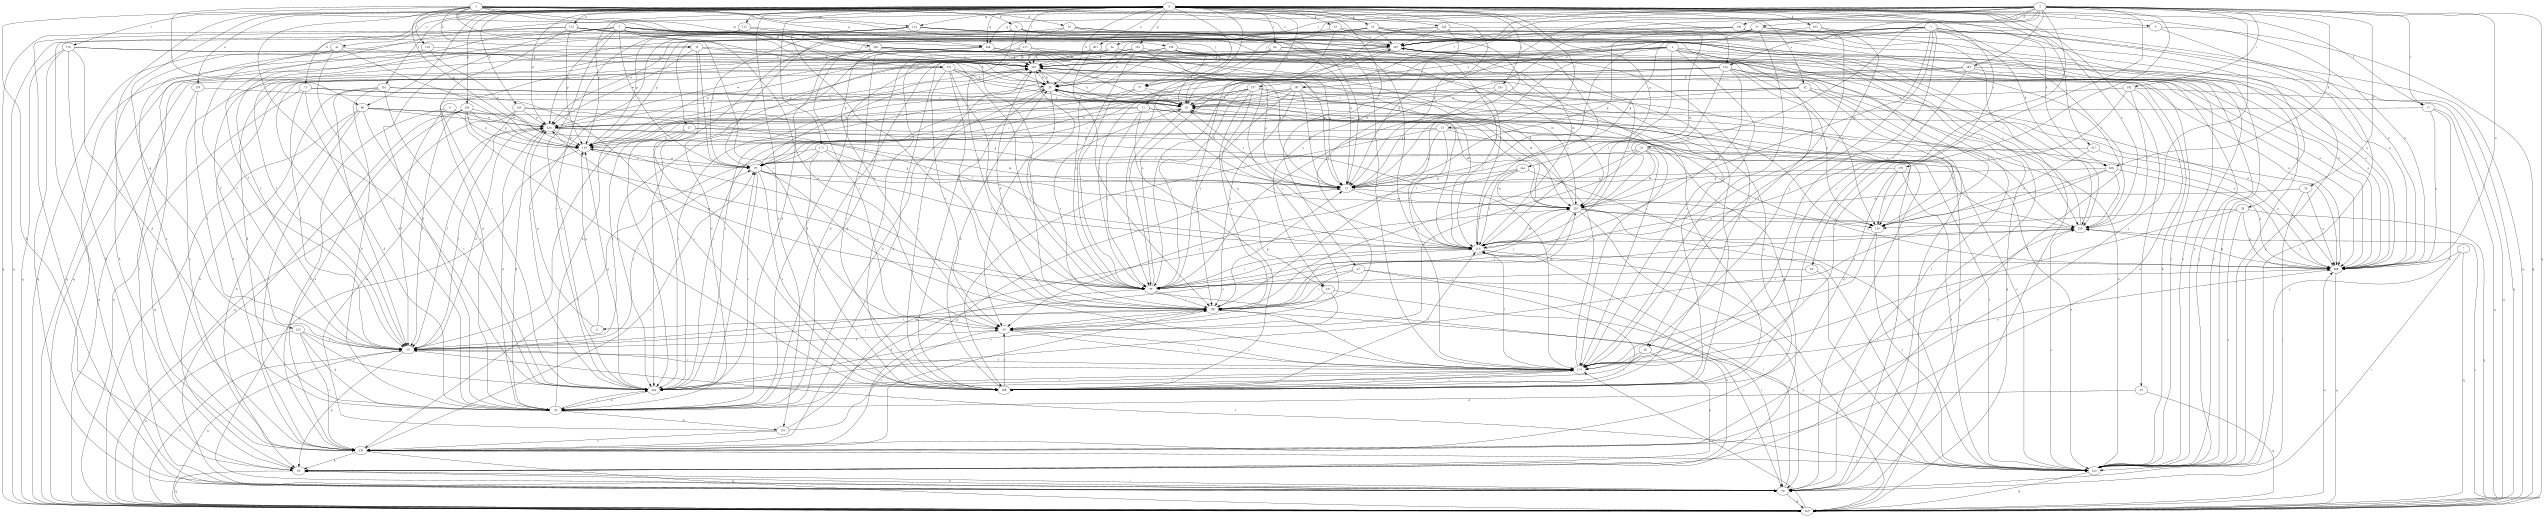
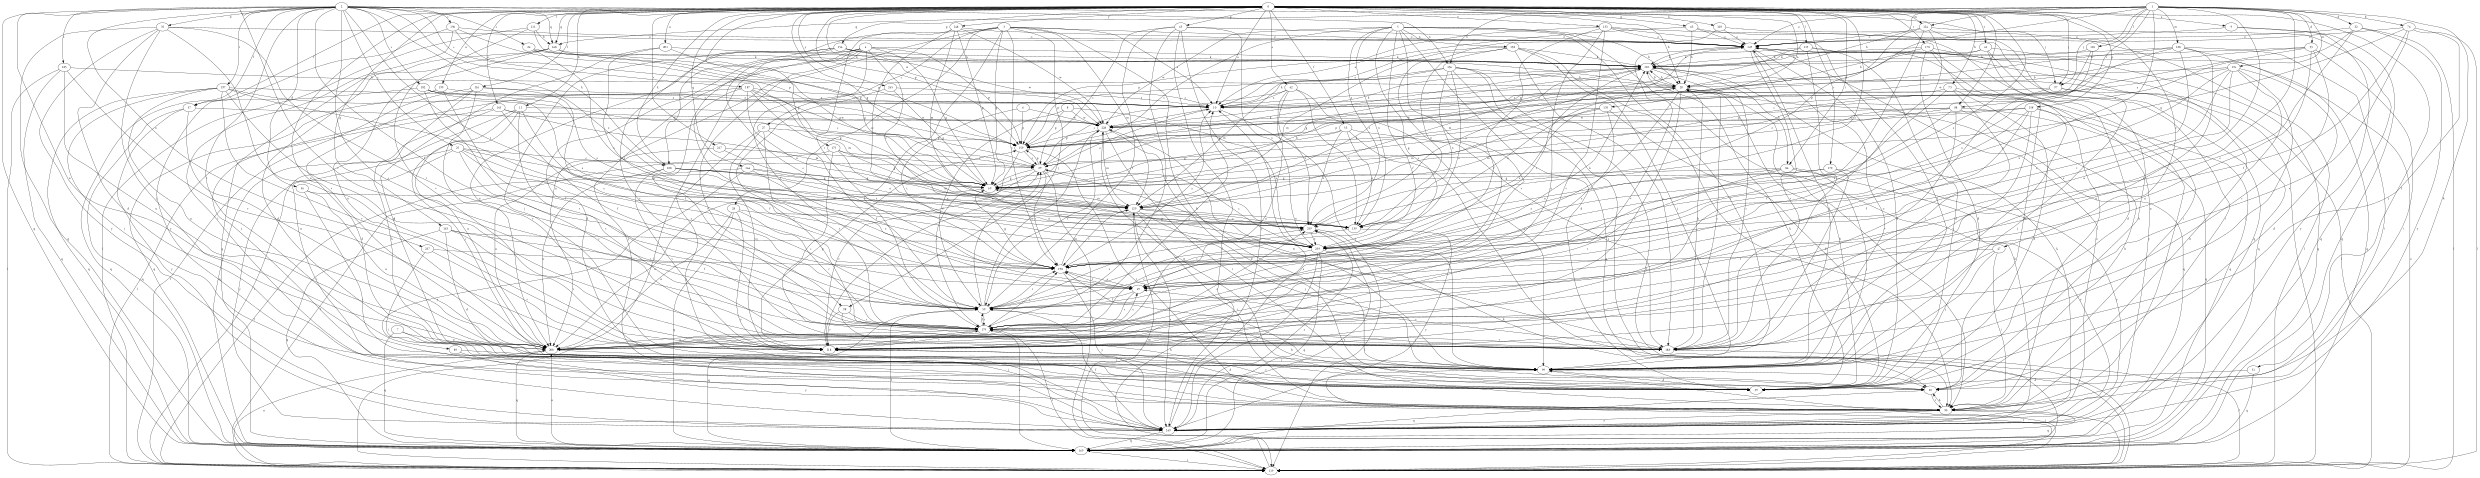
(2018, 24) -> (1862, 55)
(1196, 57) -> (1756, 101)
(1240, 196) -> (161, 390)
(936, 317) -> (905, 190)
(668, 420) -> (1812, 241)
none -> (1558, 420)
